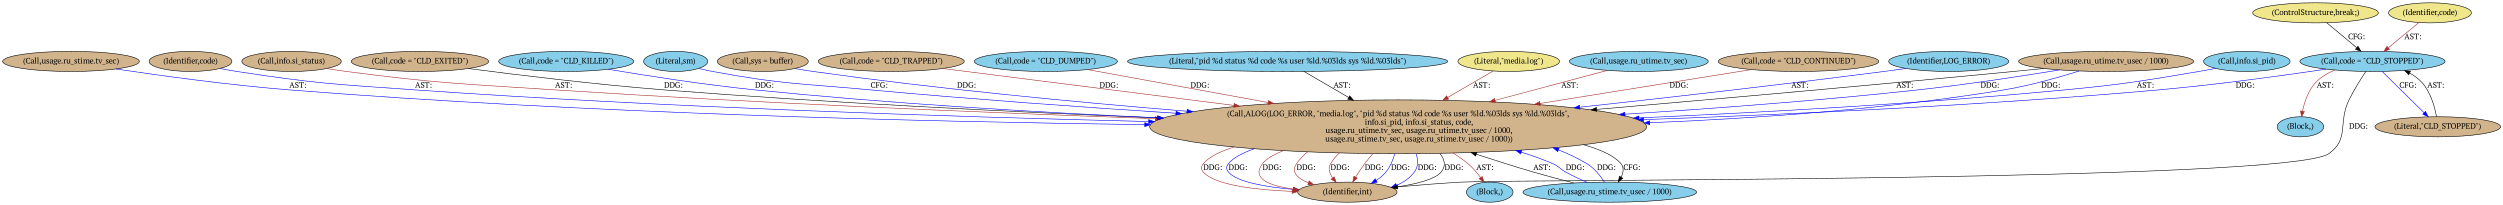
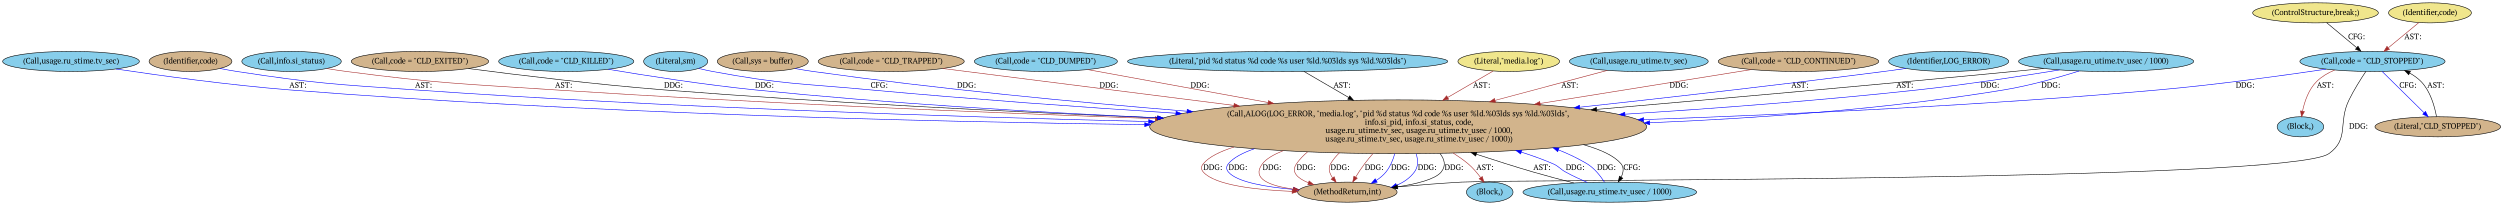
(71, 61) -> (71, 61)
(292, 61) -> (292, 61)
(2106, 61) -> (2106, 61)
(2247, 61) -> none
(1347, 192) -> (1347, 192)
